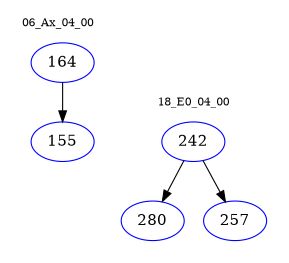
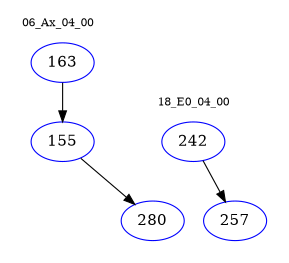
(63, 63) -> (63, 63)
(176, 176) -> (104, 178)
